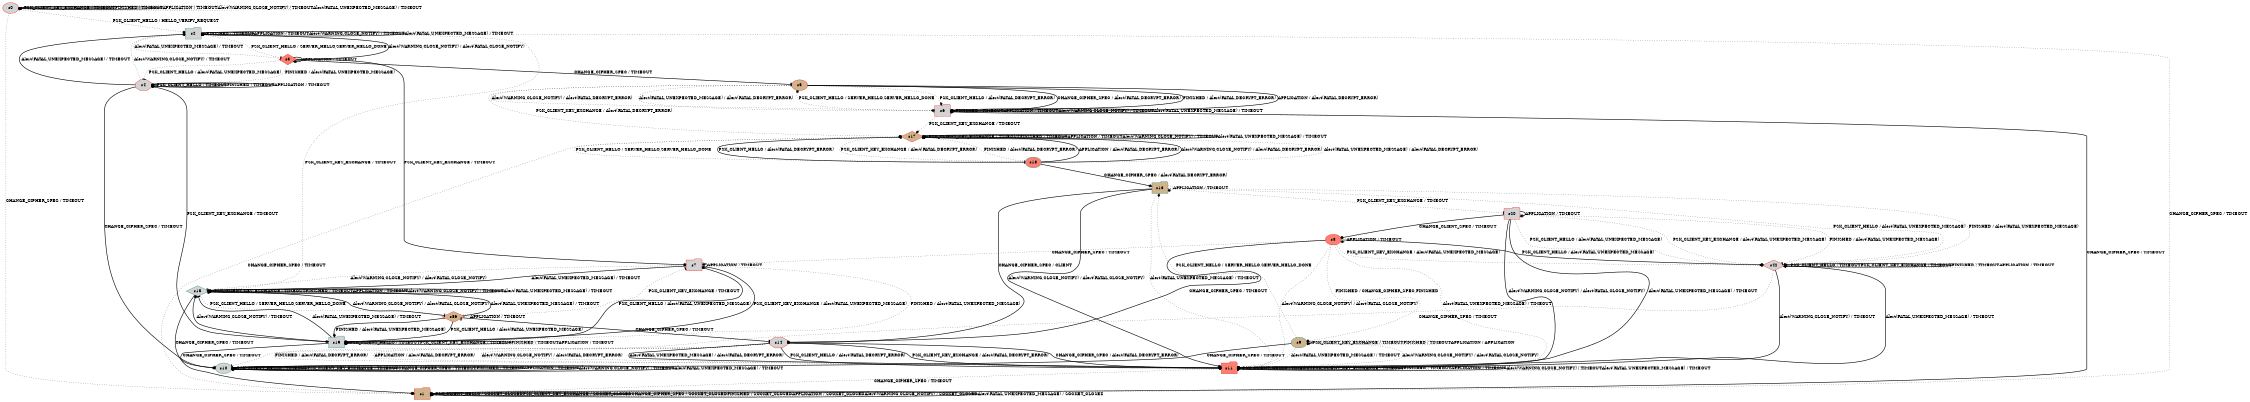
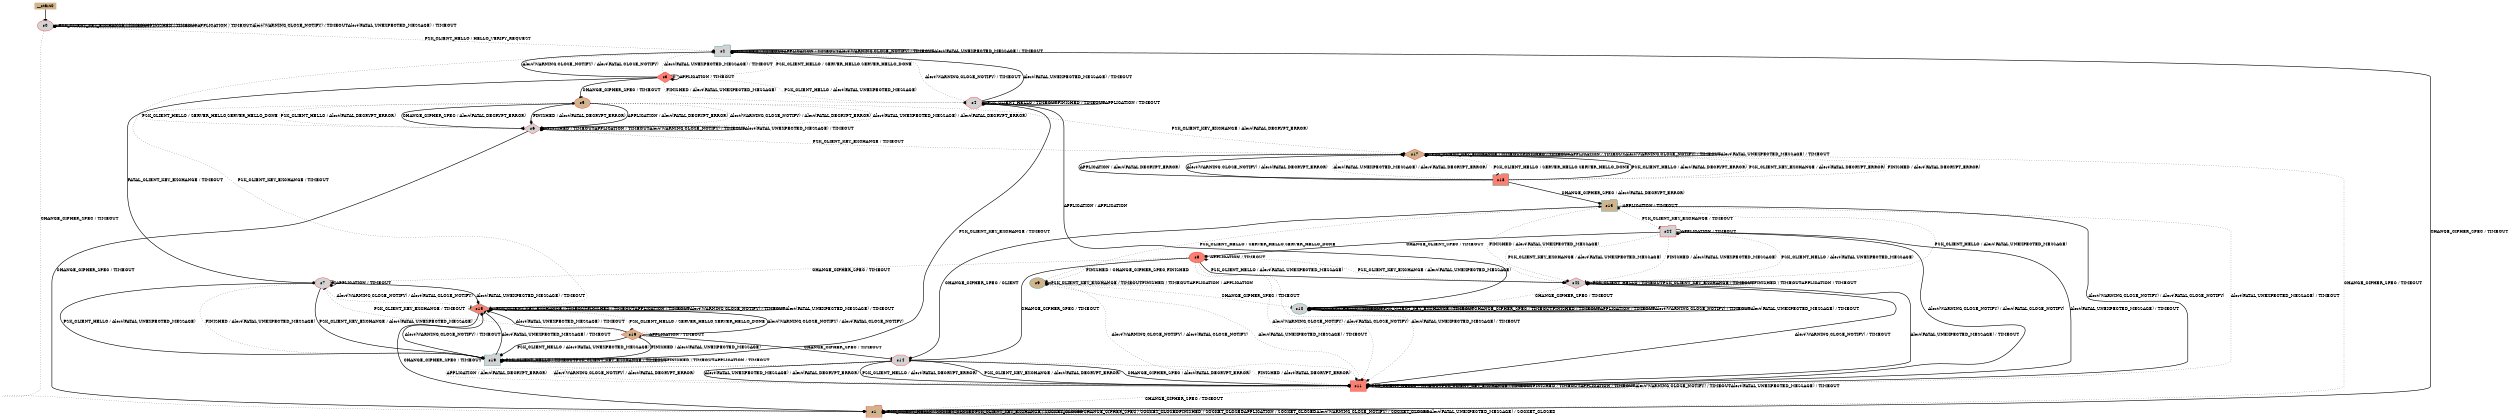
none -> (45, 6)
(2169, 98) -> (2430, 155)
(943, 111) -> (533, 129)
(450, 162) -> (175, 180)
(1033, 162) -> (1501, 180)
(1512, 214) -> (1668, 232)
(143, 227) -> (1096, 206)
(694, 265) -> (323, 283)
(198, 291) -> (479, 309)
(454, 317) -> (633, 335)
(235, 349) -> none
(763, 366) -> (1168, 292)
